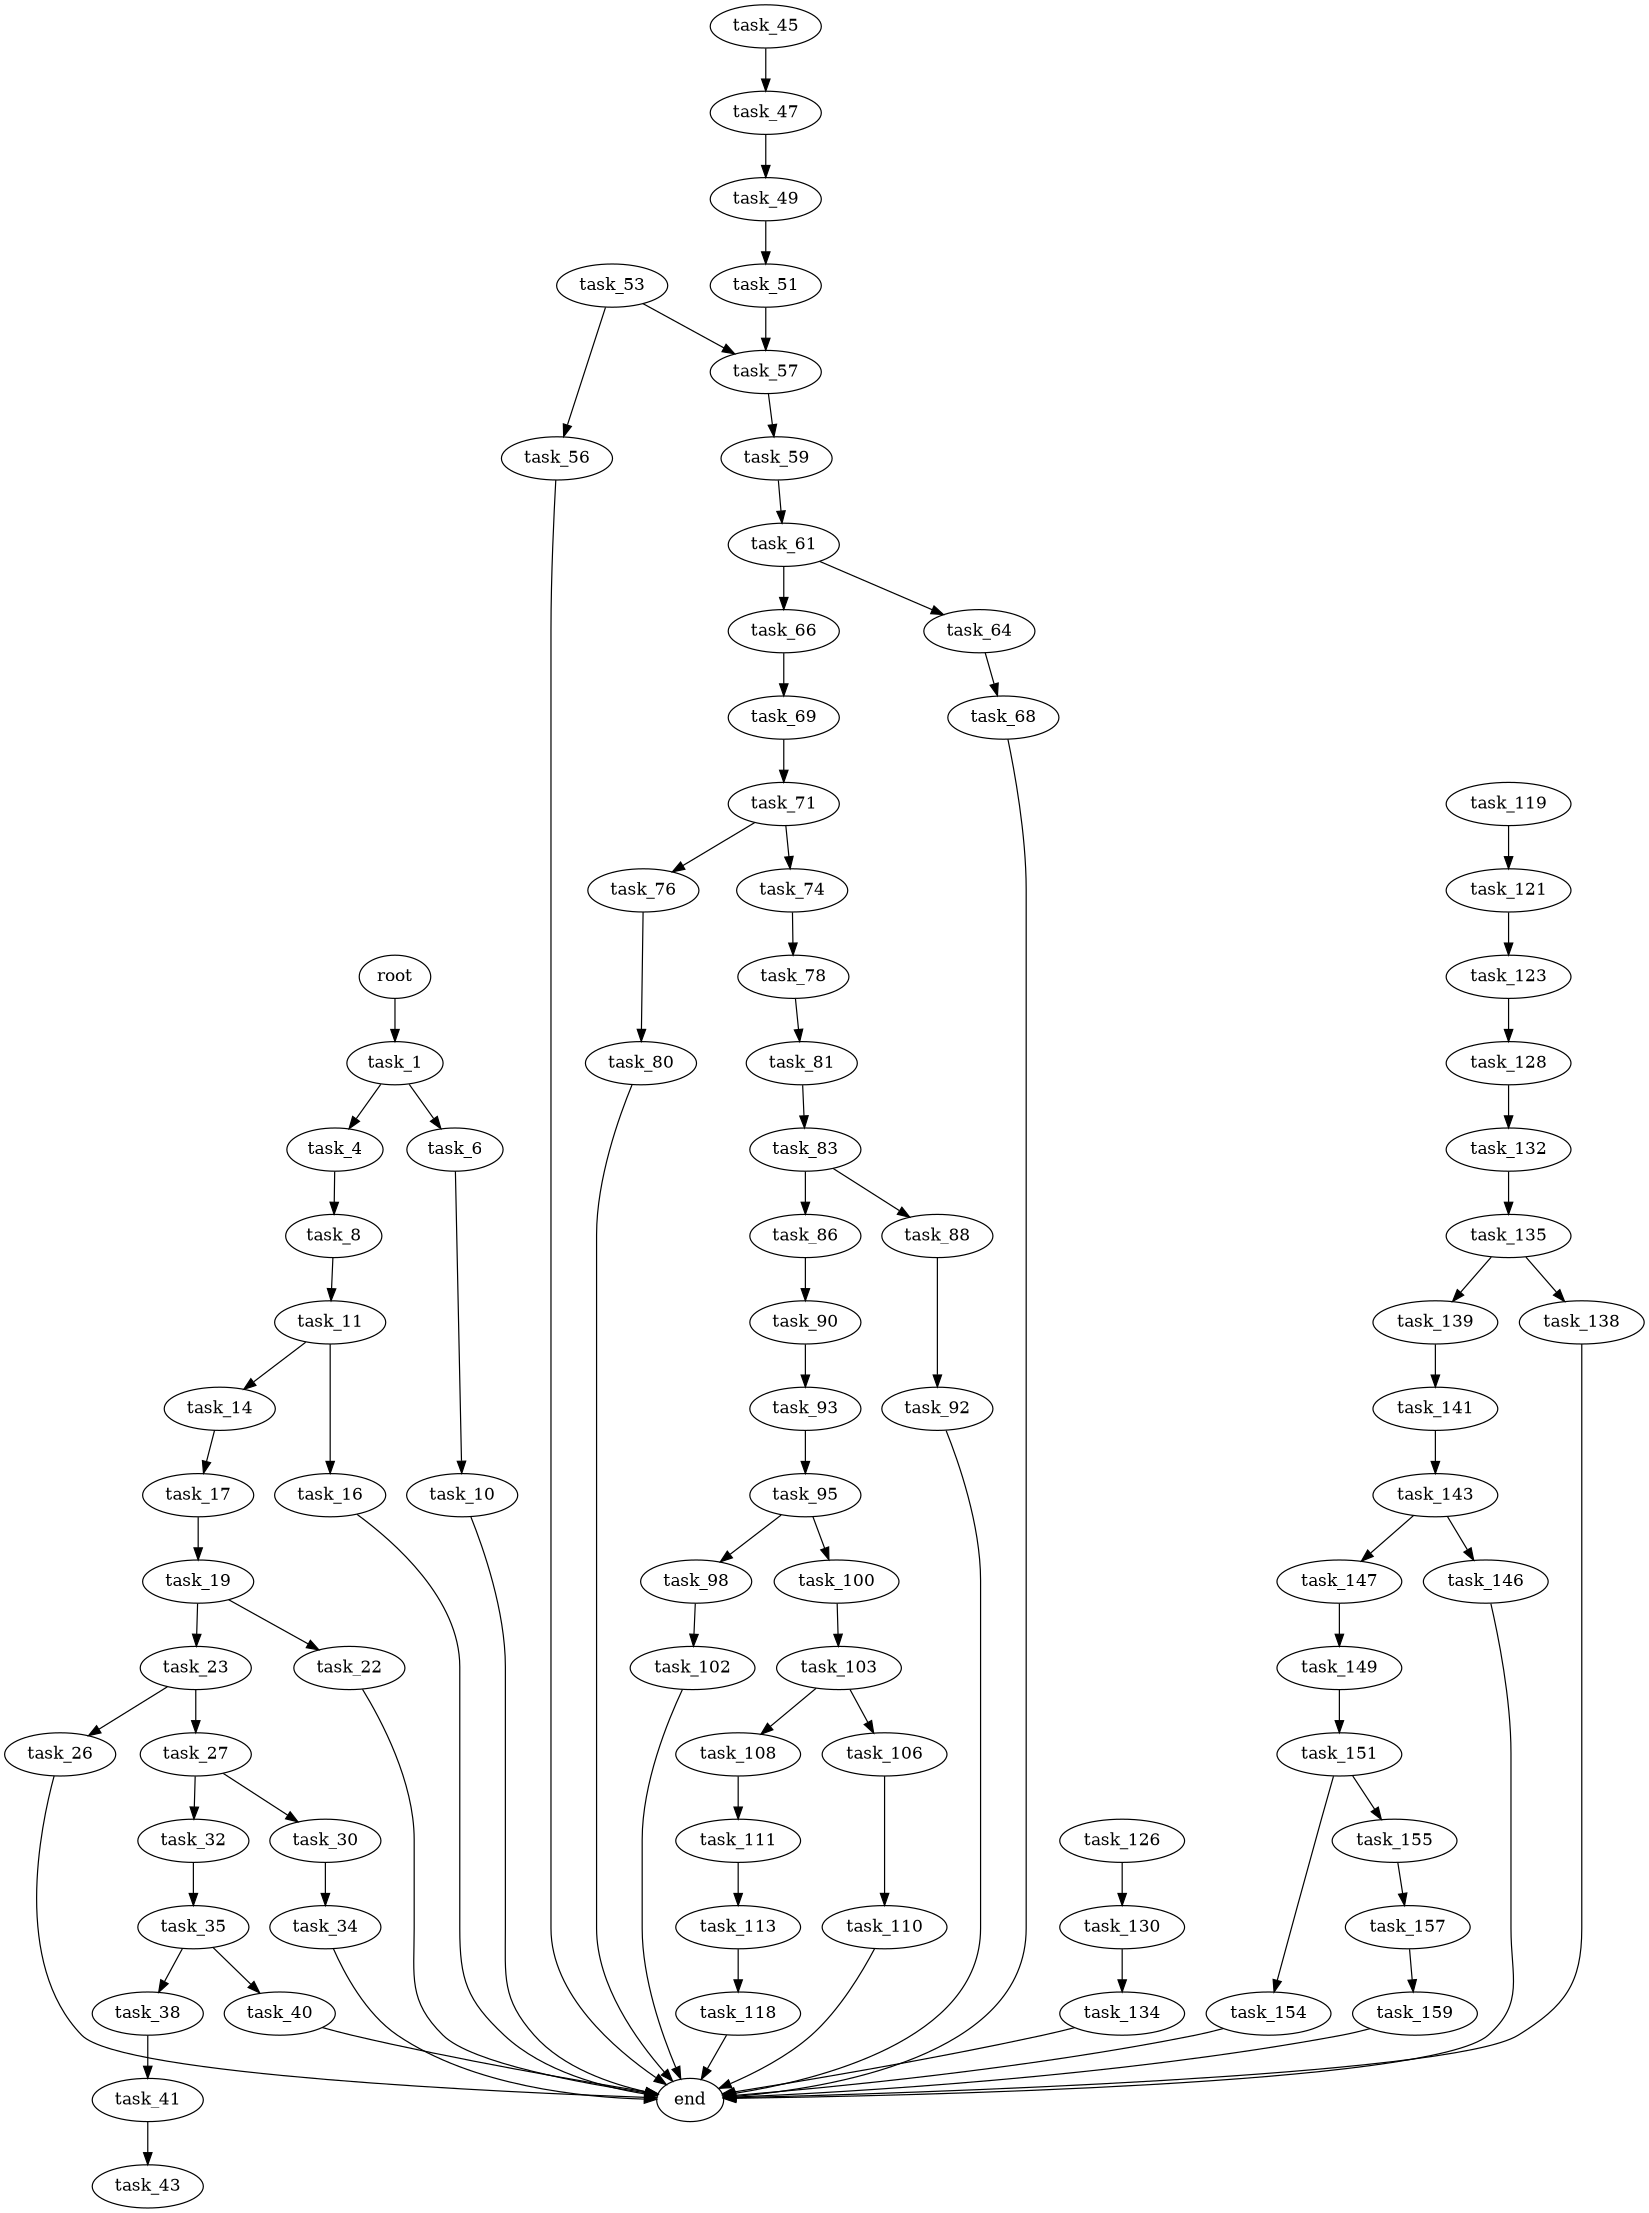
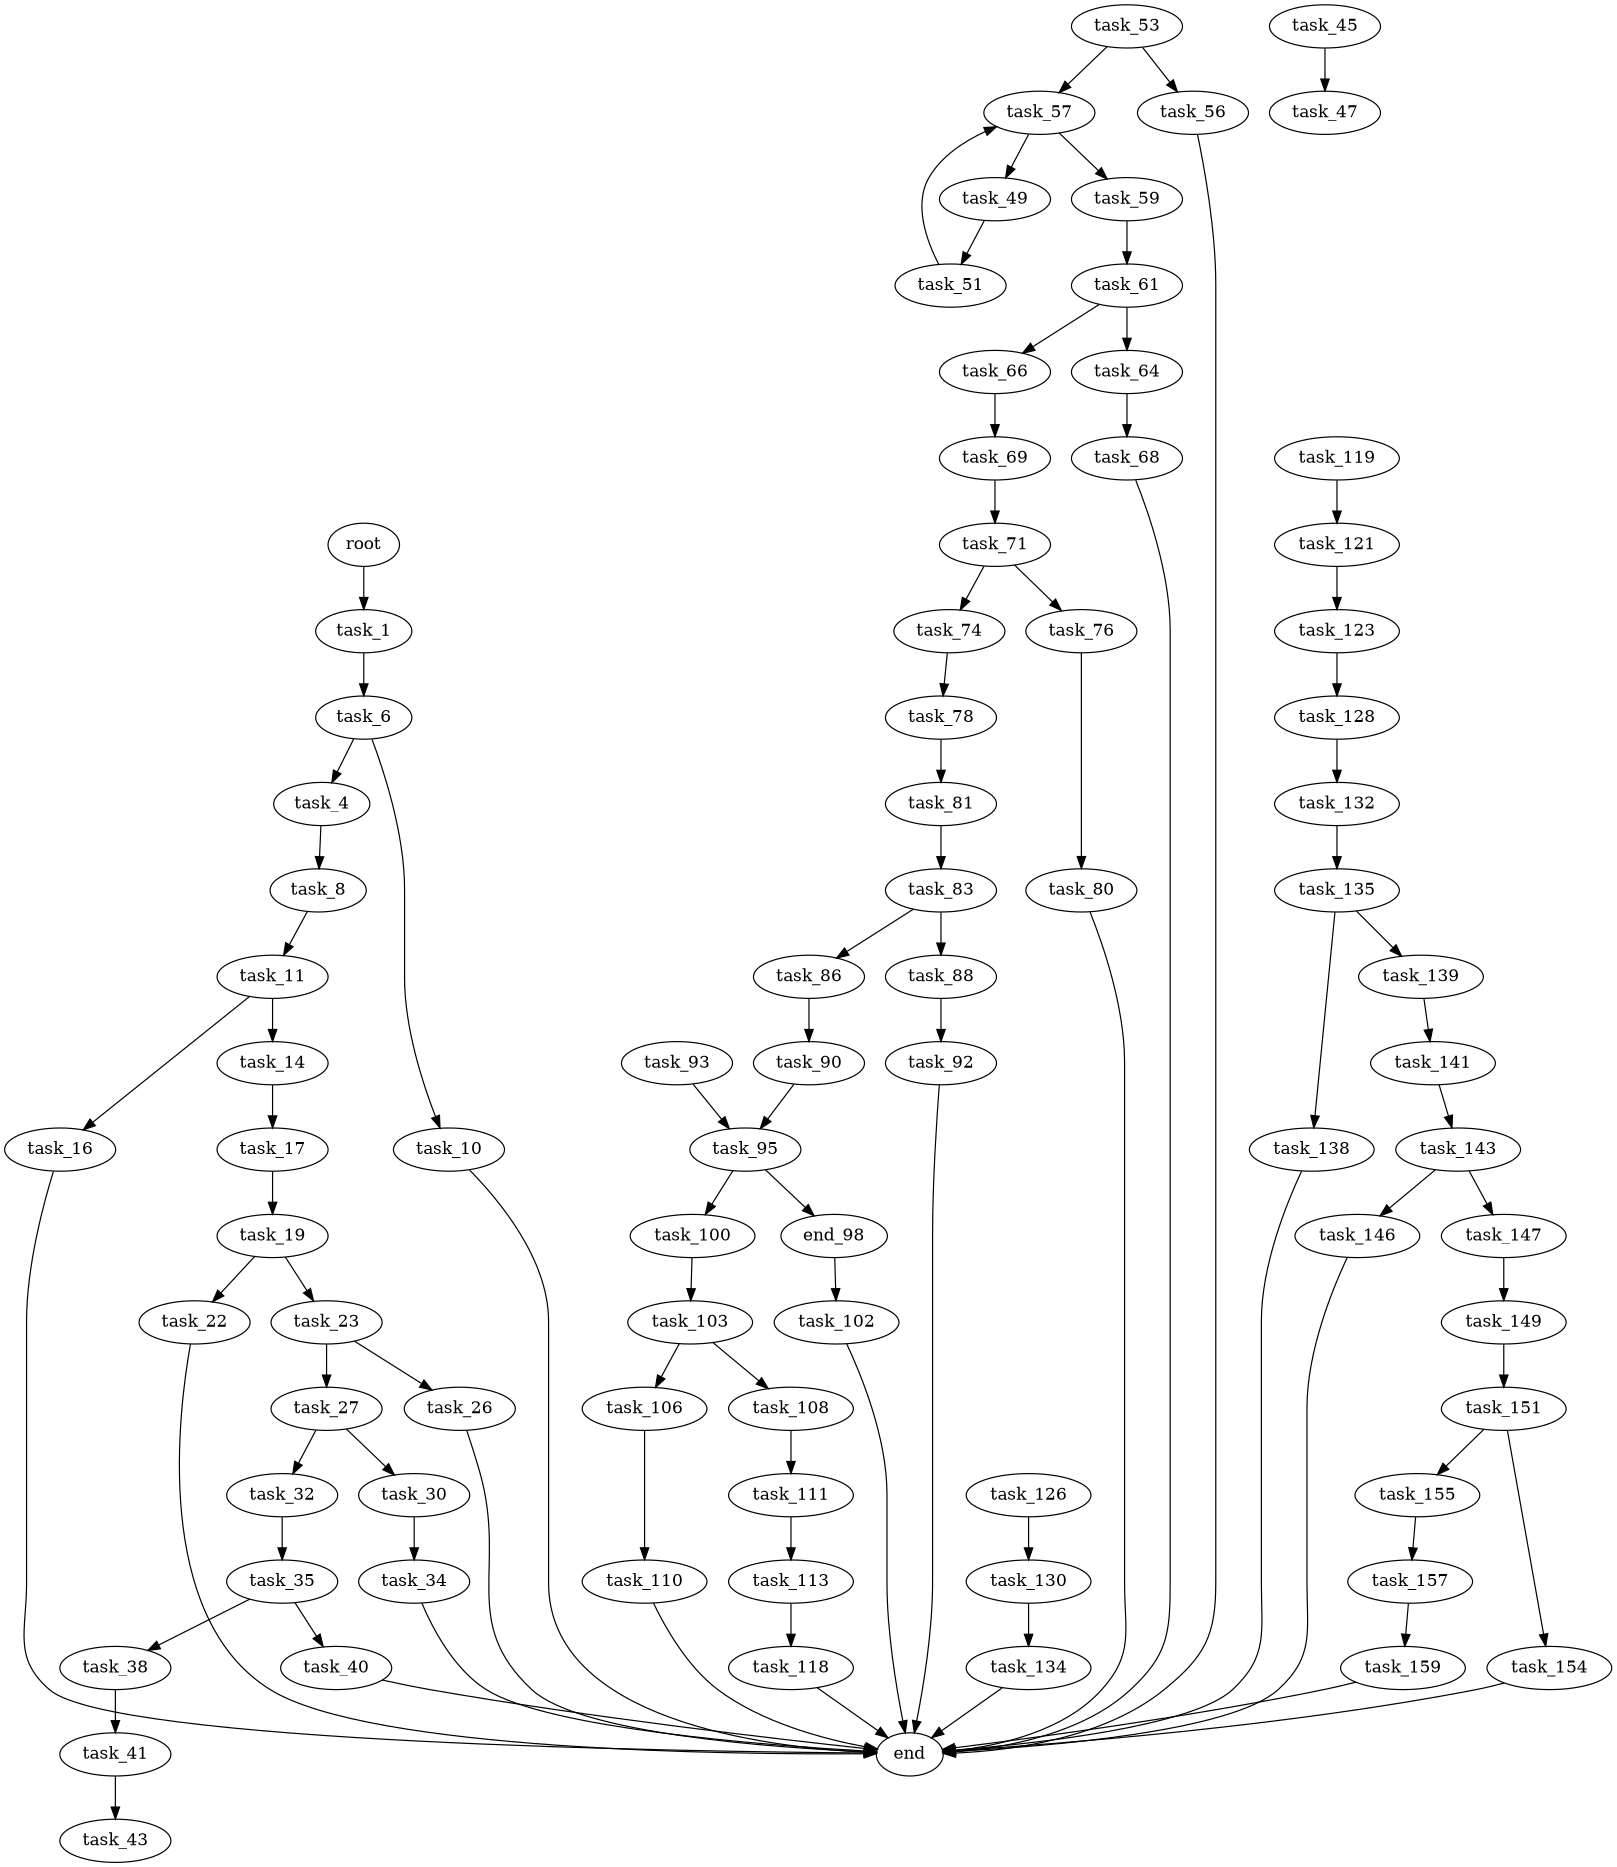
(766, 150) -> (1020, 151)
(368, 1101) -> (345, 755)
(805, 1360) -> (781, 1102)
(696, 1582) -> (834, 1236)
